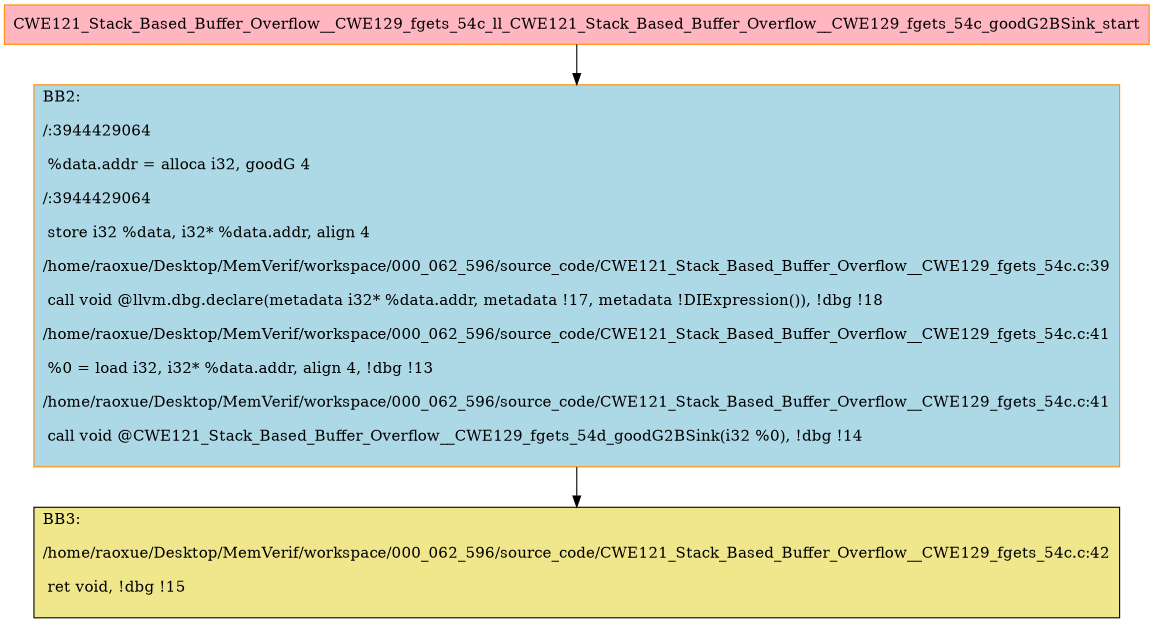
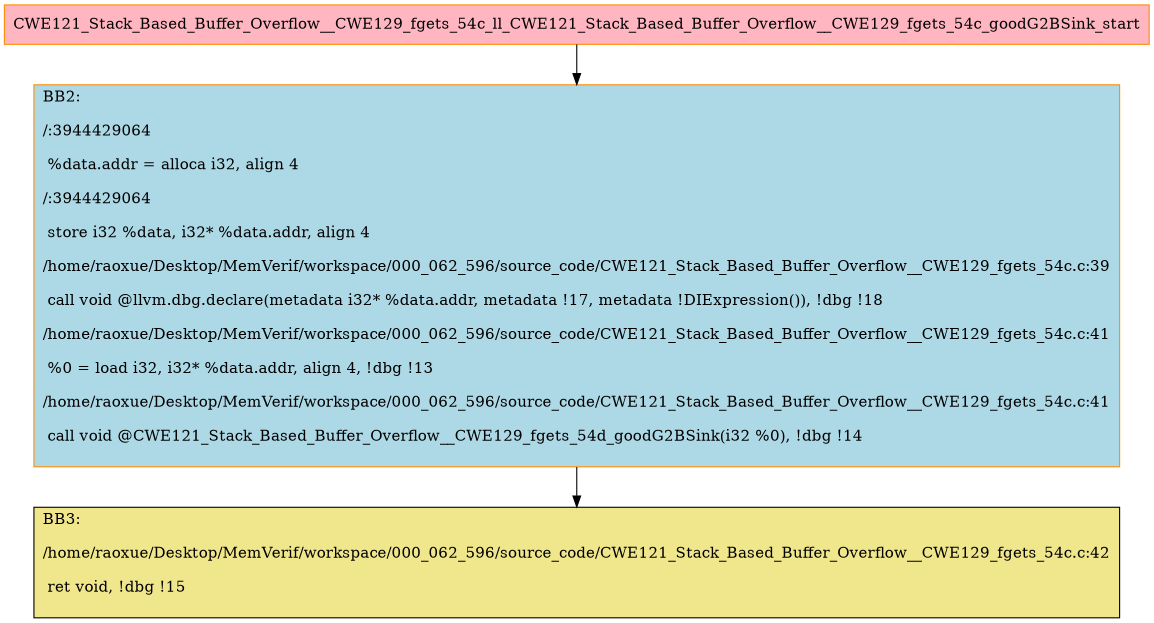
(177, 165) -> (171, 165)
